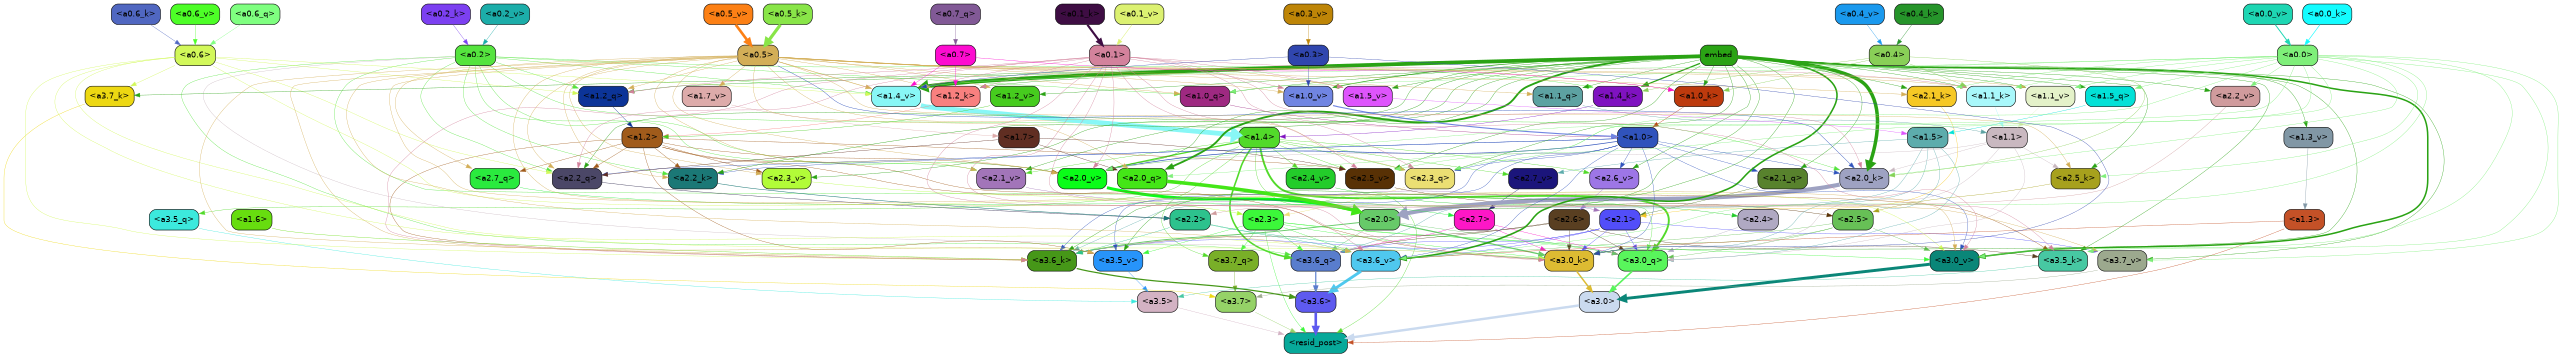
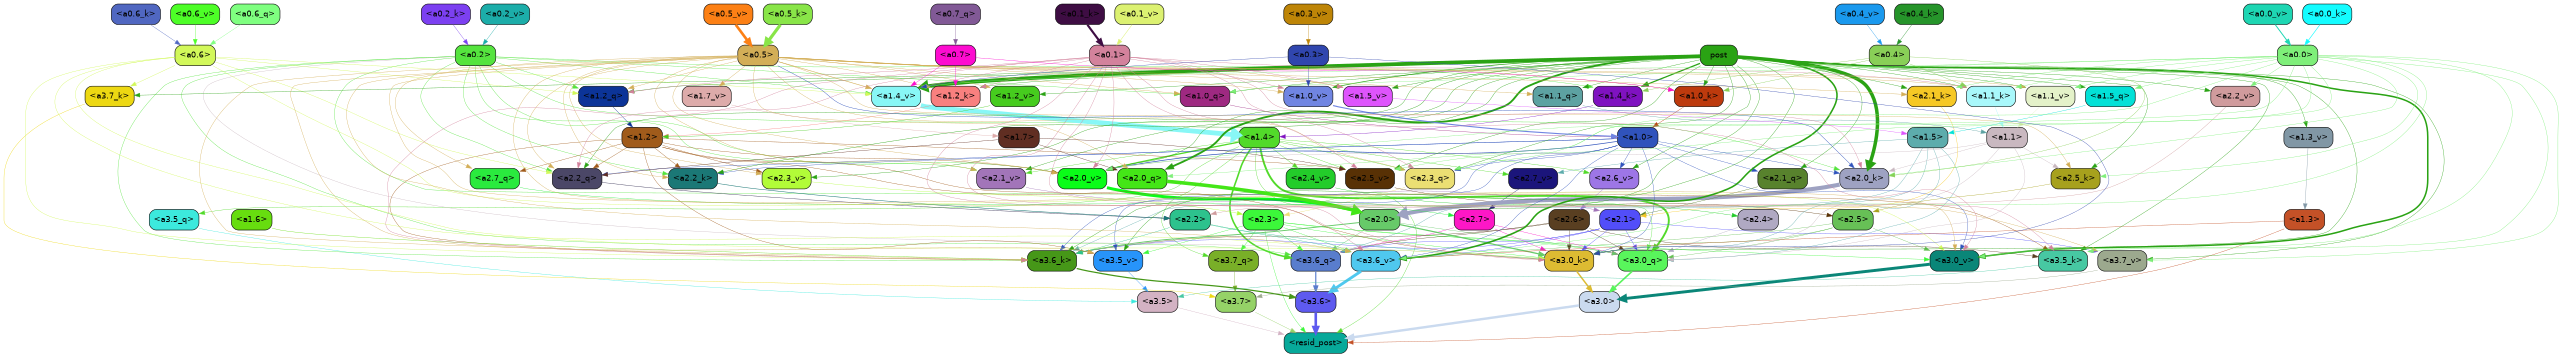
(1719, 55) -> (1719, 55)
none -> (285, 249)
